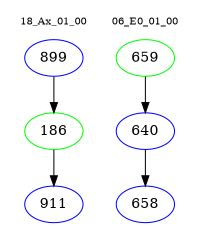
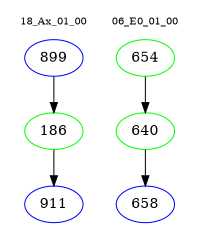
(145, 58) -> (145, 58)
(145, 131) -> (145, 131)
